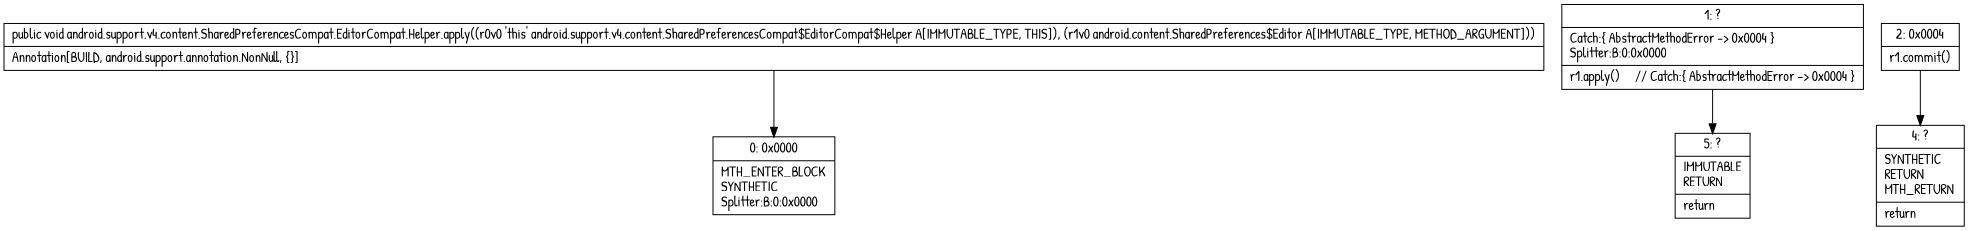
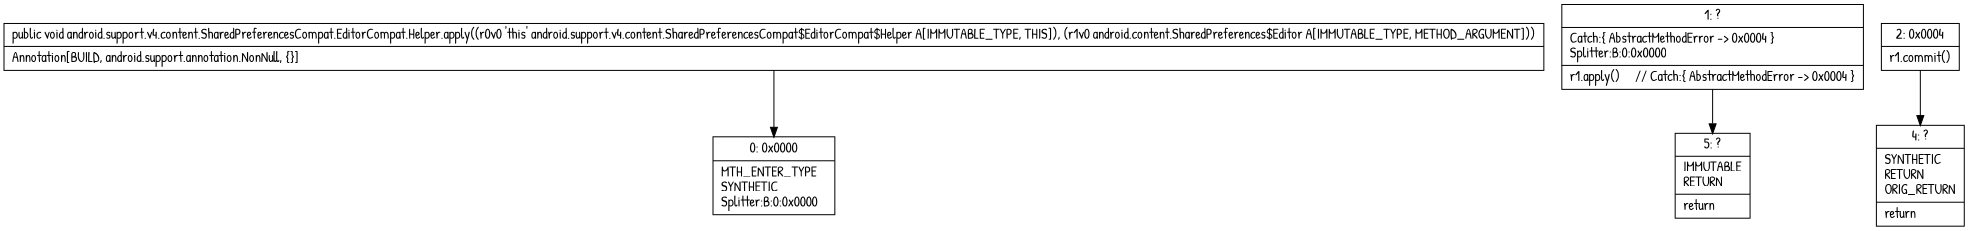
(774, 172) -> (769, 172)
(1919, 190) -> (1920, 190)
